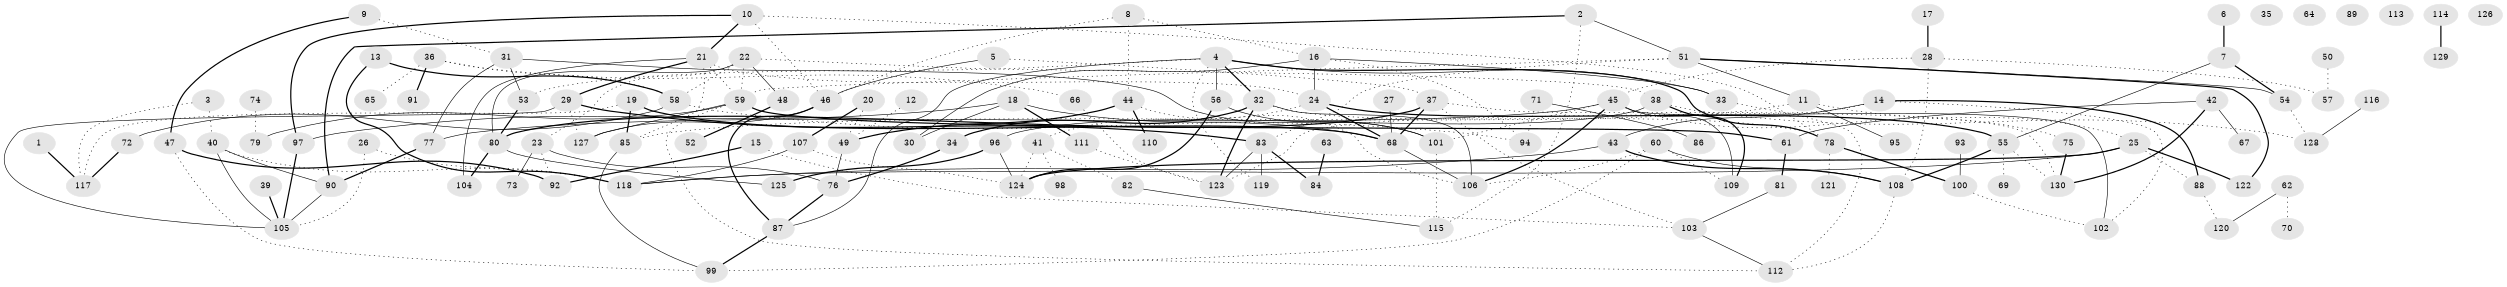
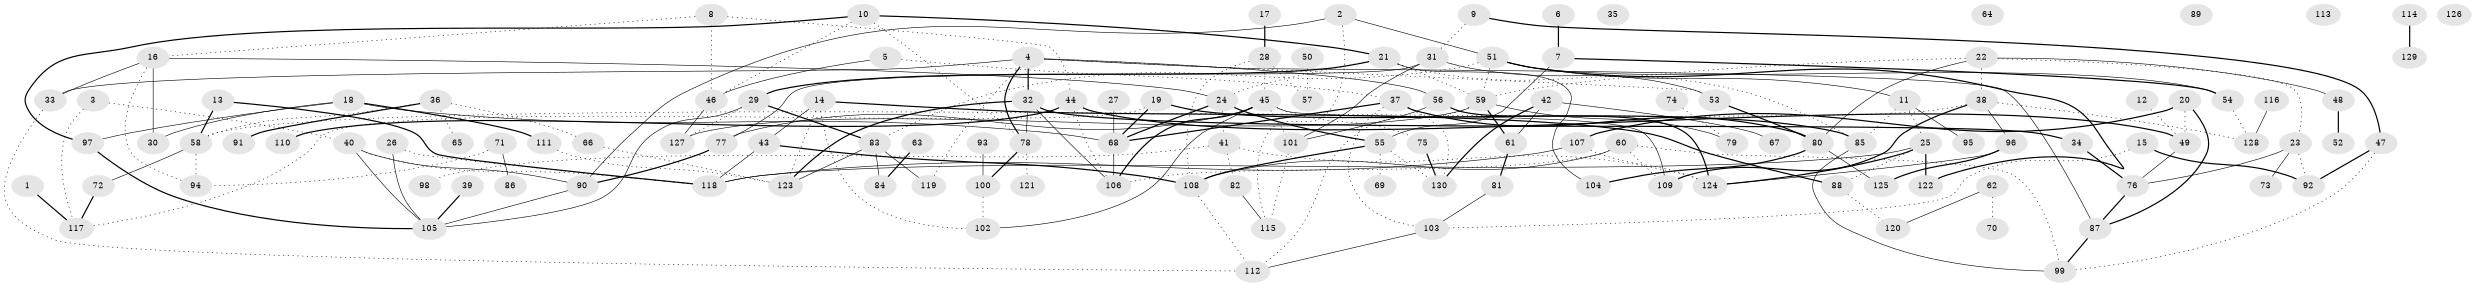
(891, 32) -> (937, 27)
(700, 85) -> (955, 112)
(1546, 119) -> (1027, 122)
(731, 140) -> (2184, 183)
(1289, 165) -> (877, 162)
(347, 203) -> (400, 190)
